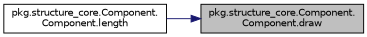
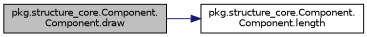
(179, 19) -> (179, 19)
